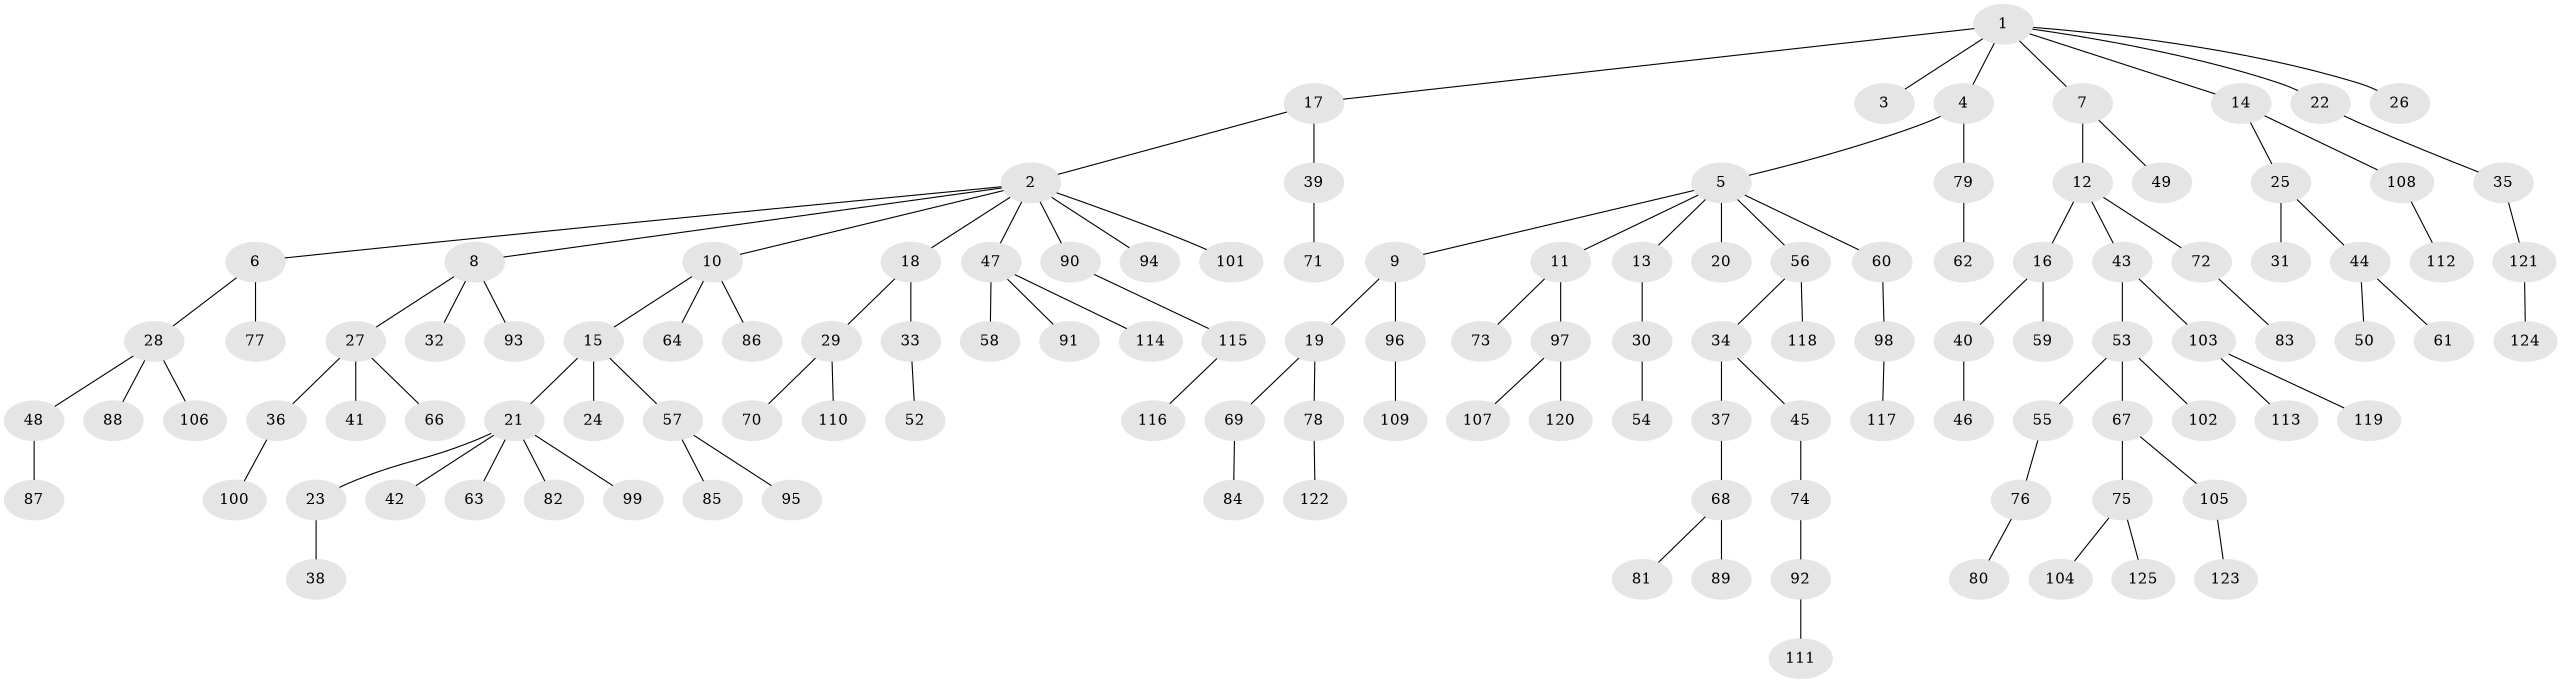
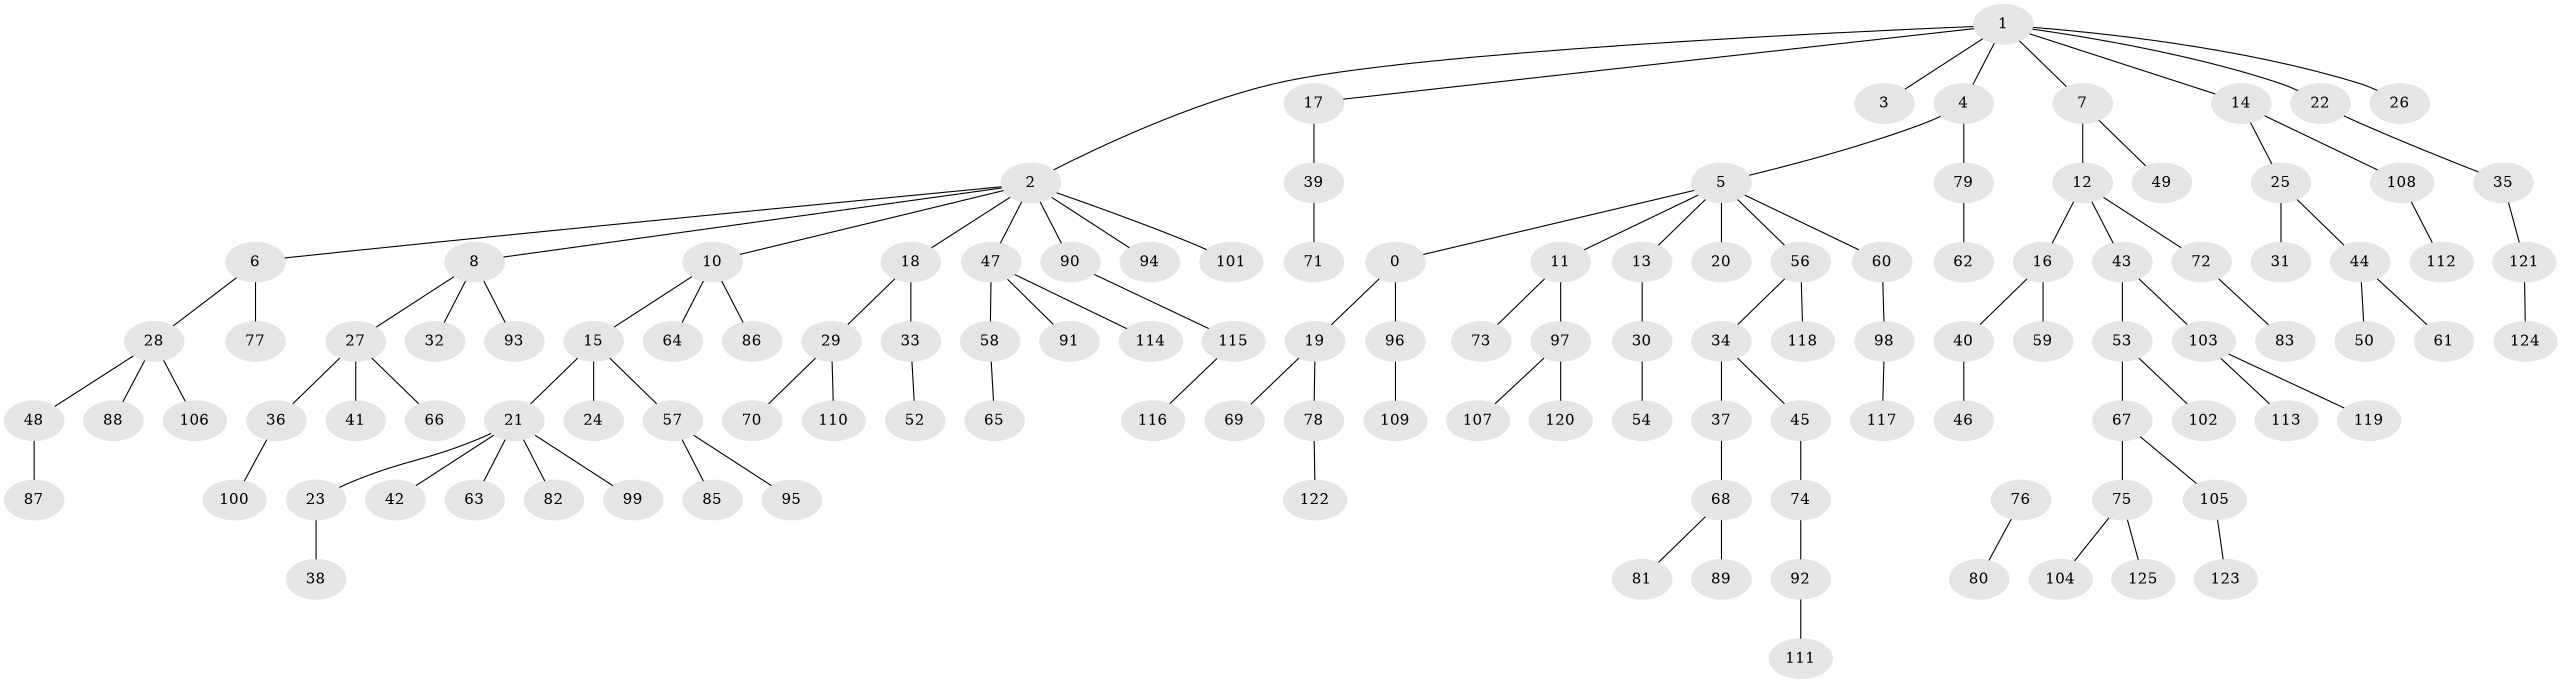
(1172, 143) -> (1505, 55)
(1395, 262) -> (1395, 262)
none -> (995, 421)
(2043, 421) -> none
(1234, 500) -> none
